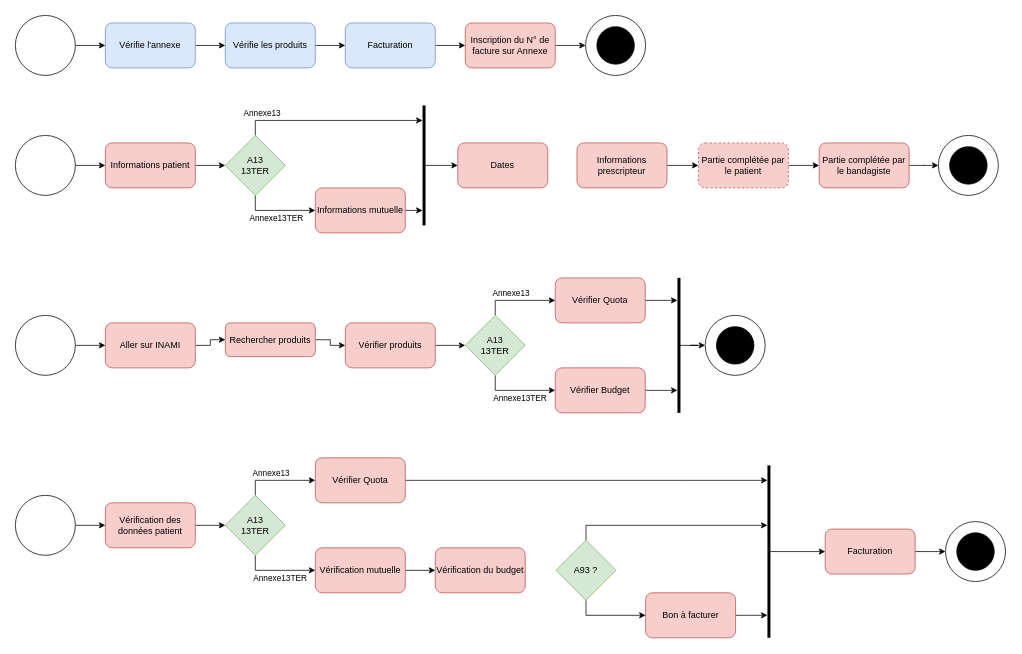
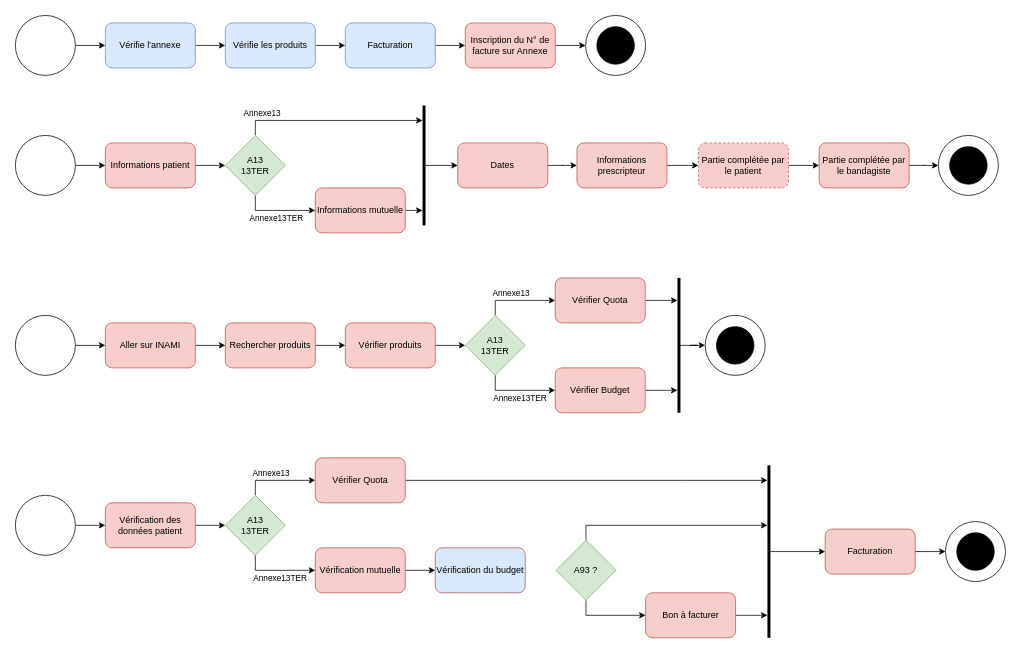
none -> (561, 165)
(270, 340) -> (270, 345)
(480, 570) -> (480, 570)
